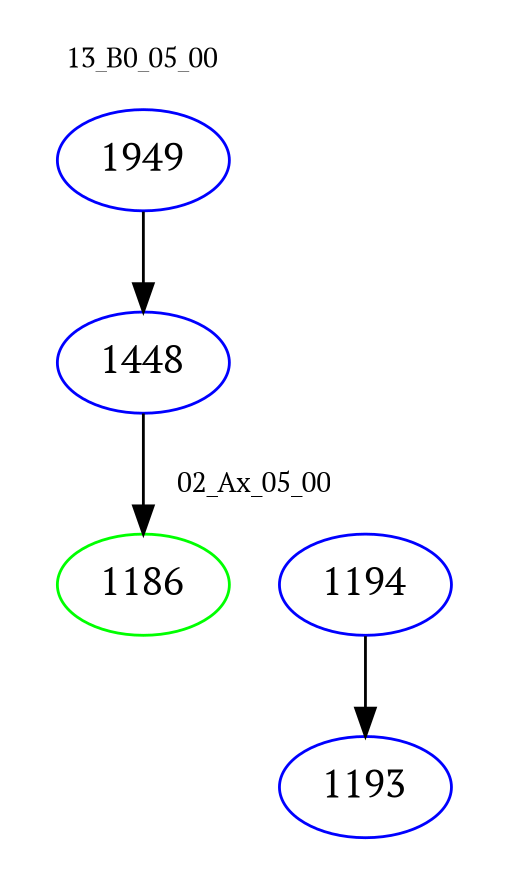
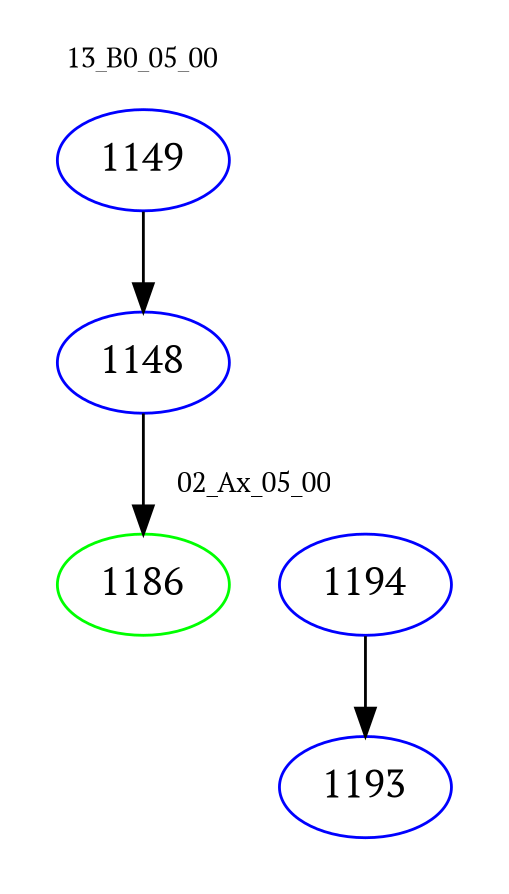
(143, 160) -> (143, 160)
(143, 363) -> (143, 363)
